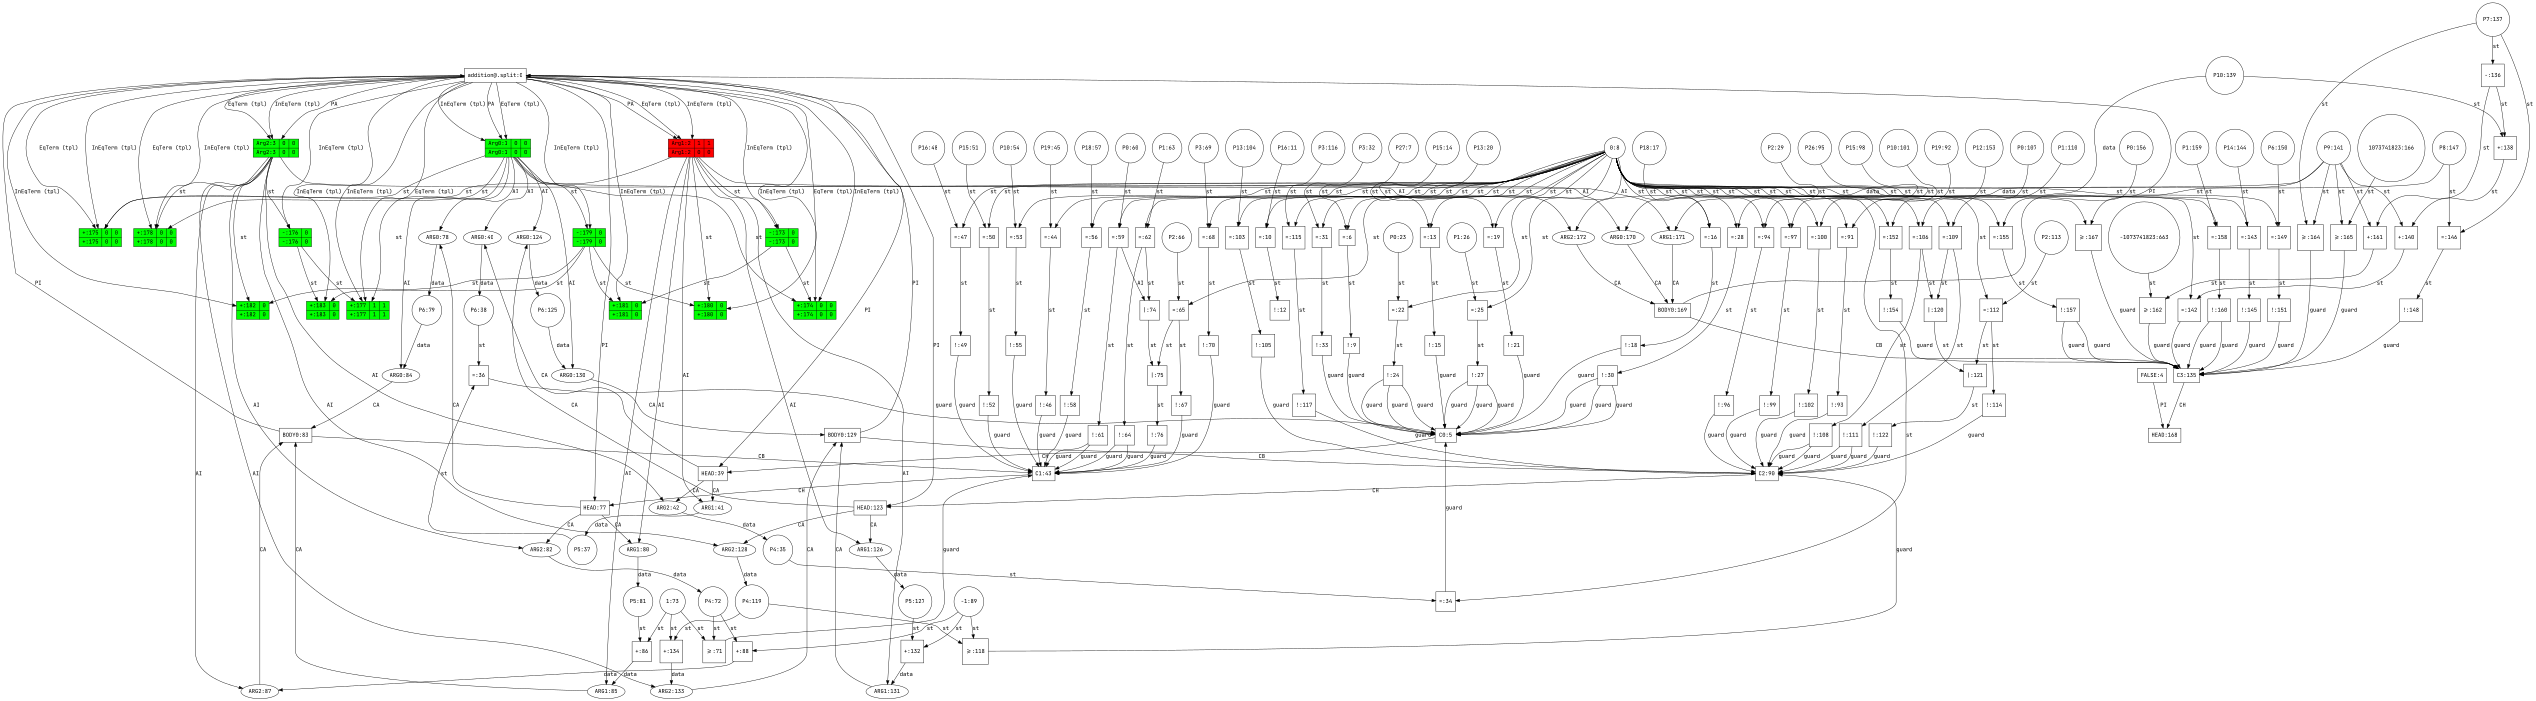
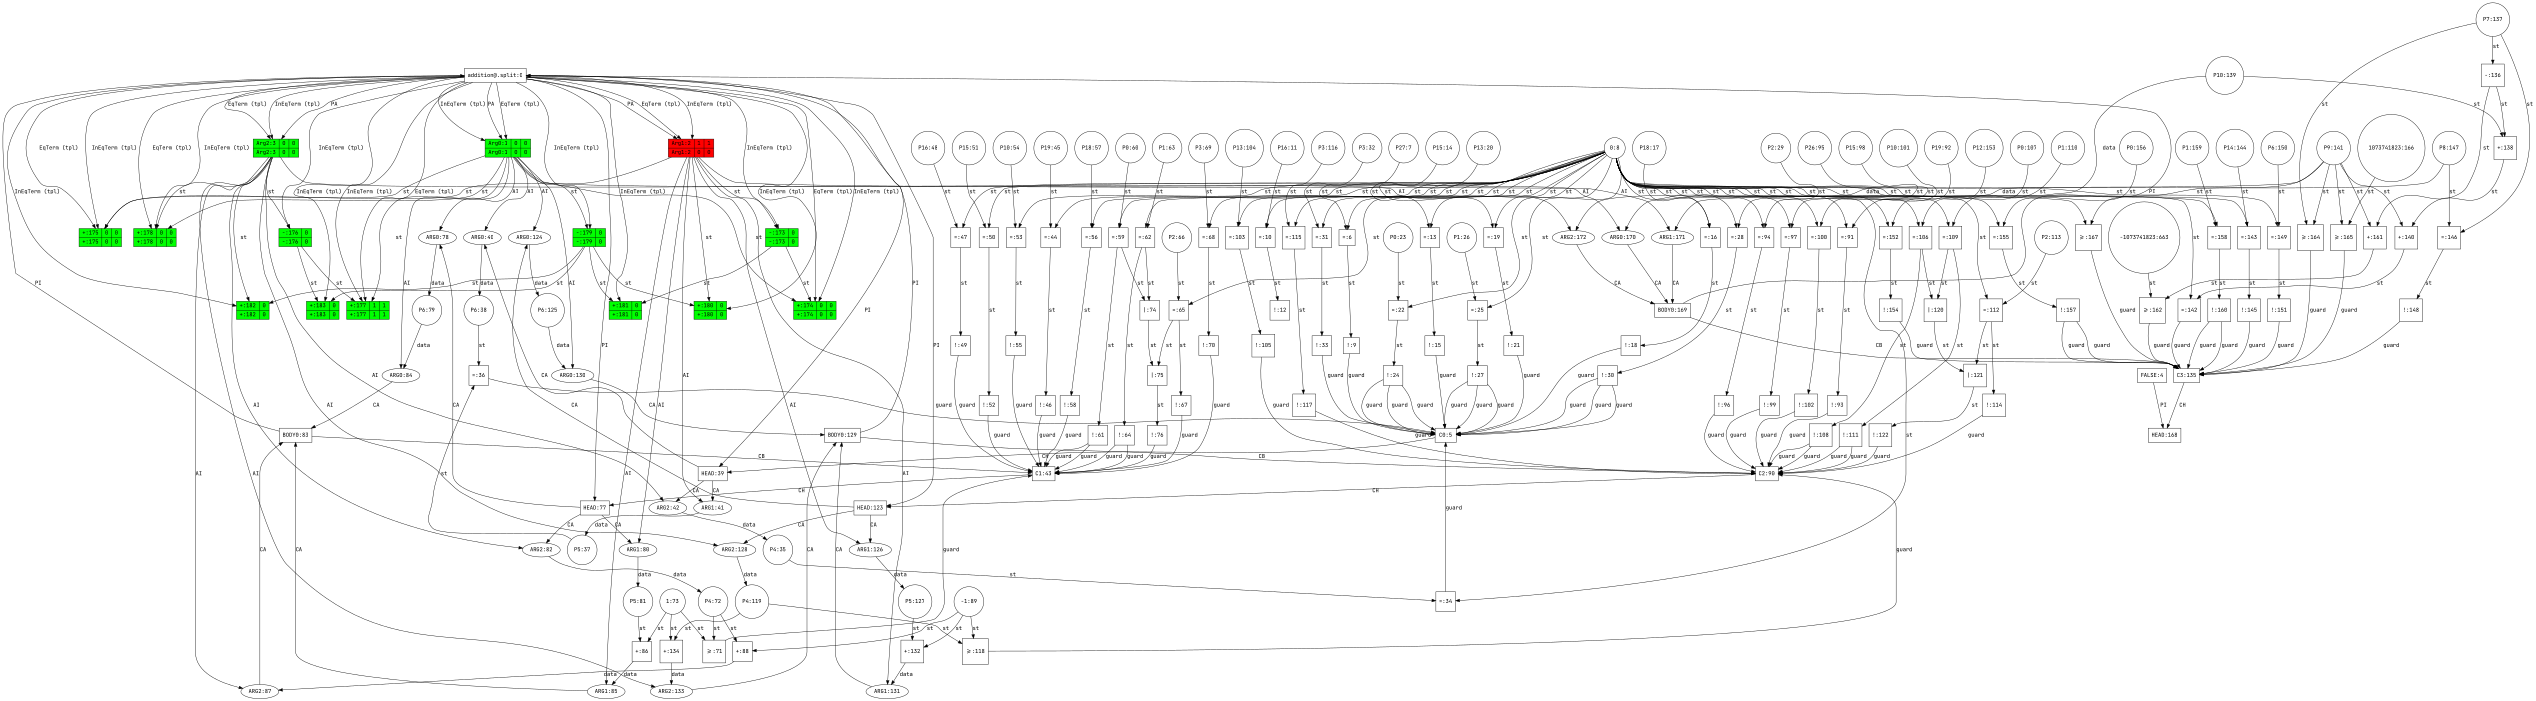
(1140, 283) -> (1140, 283)
